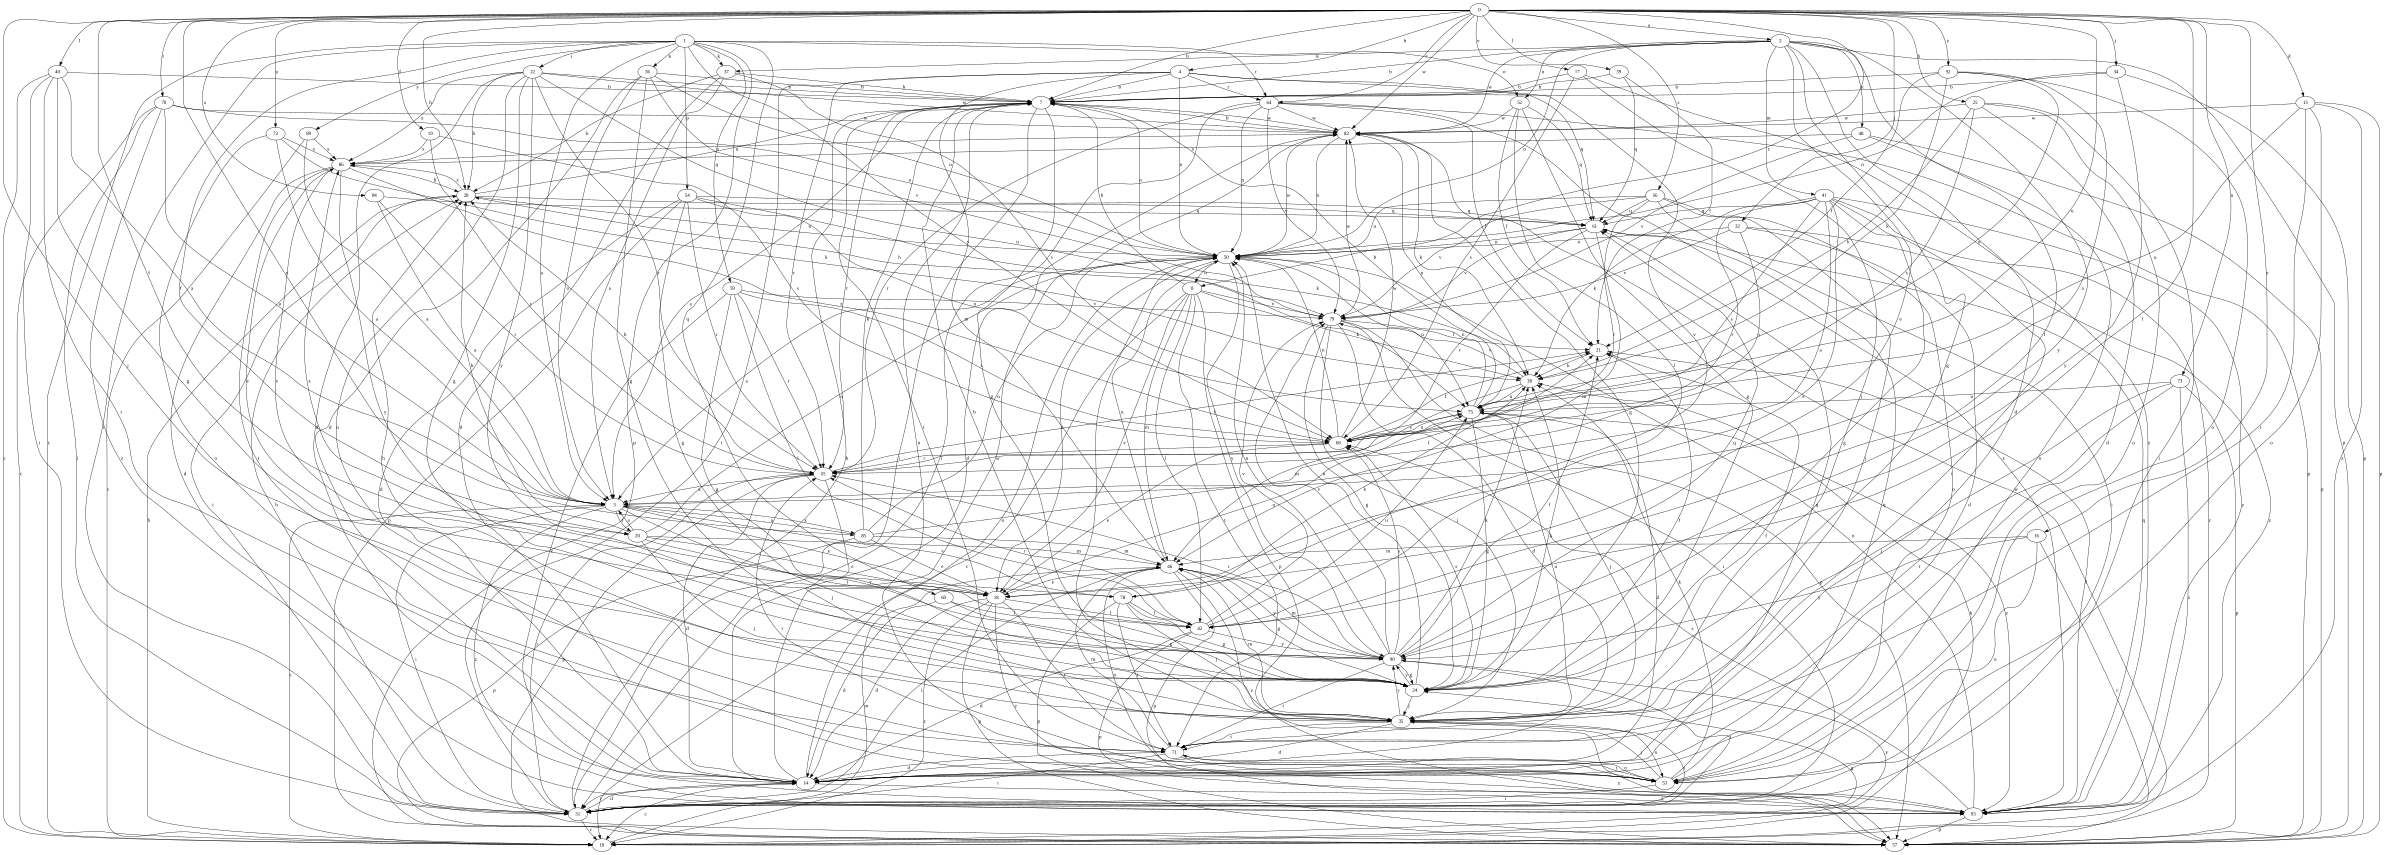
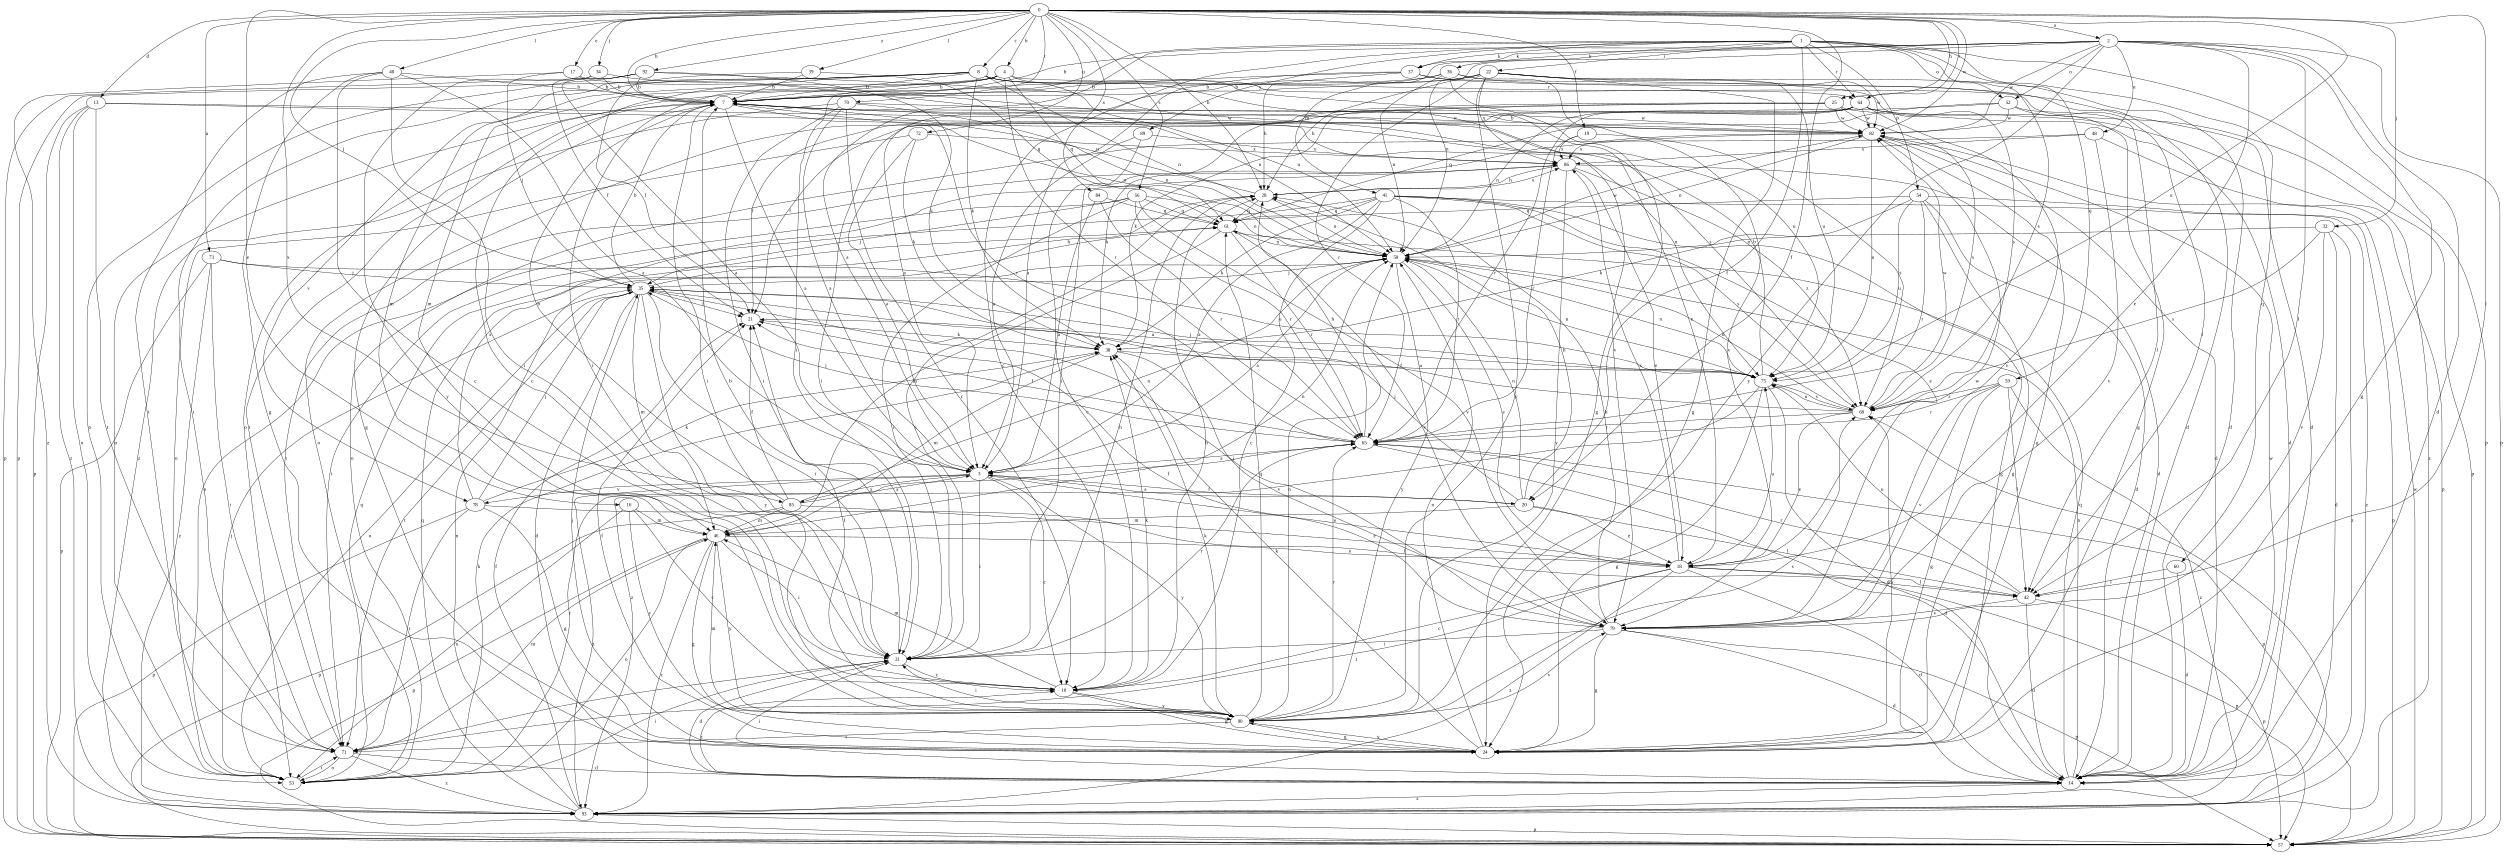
(1206, 268) -> (1172, 168)
(1155, 644) -> none
(1293, 649) -> none
